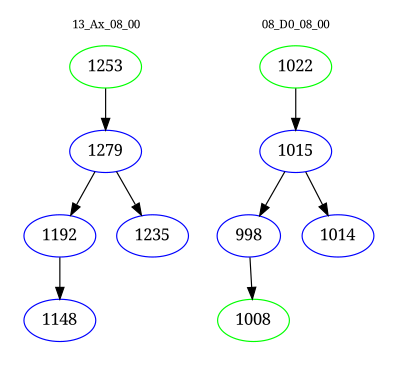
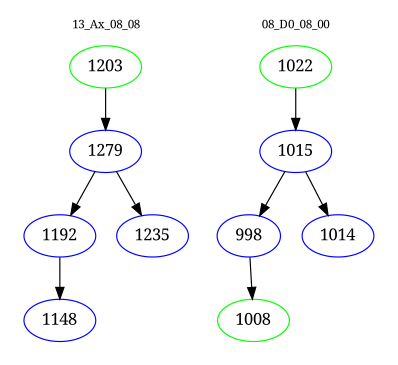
(106, 25) -> (106, 25)
(106, 67) -> (106, 67)
